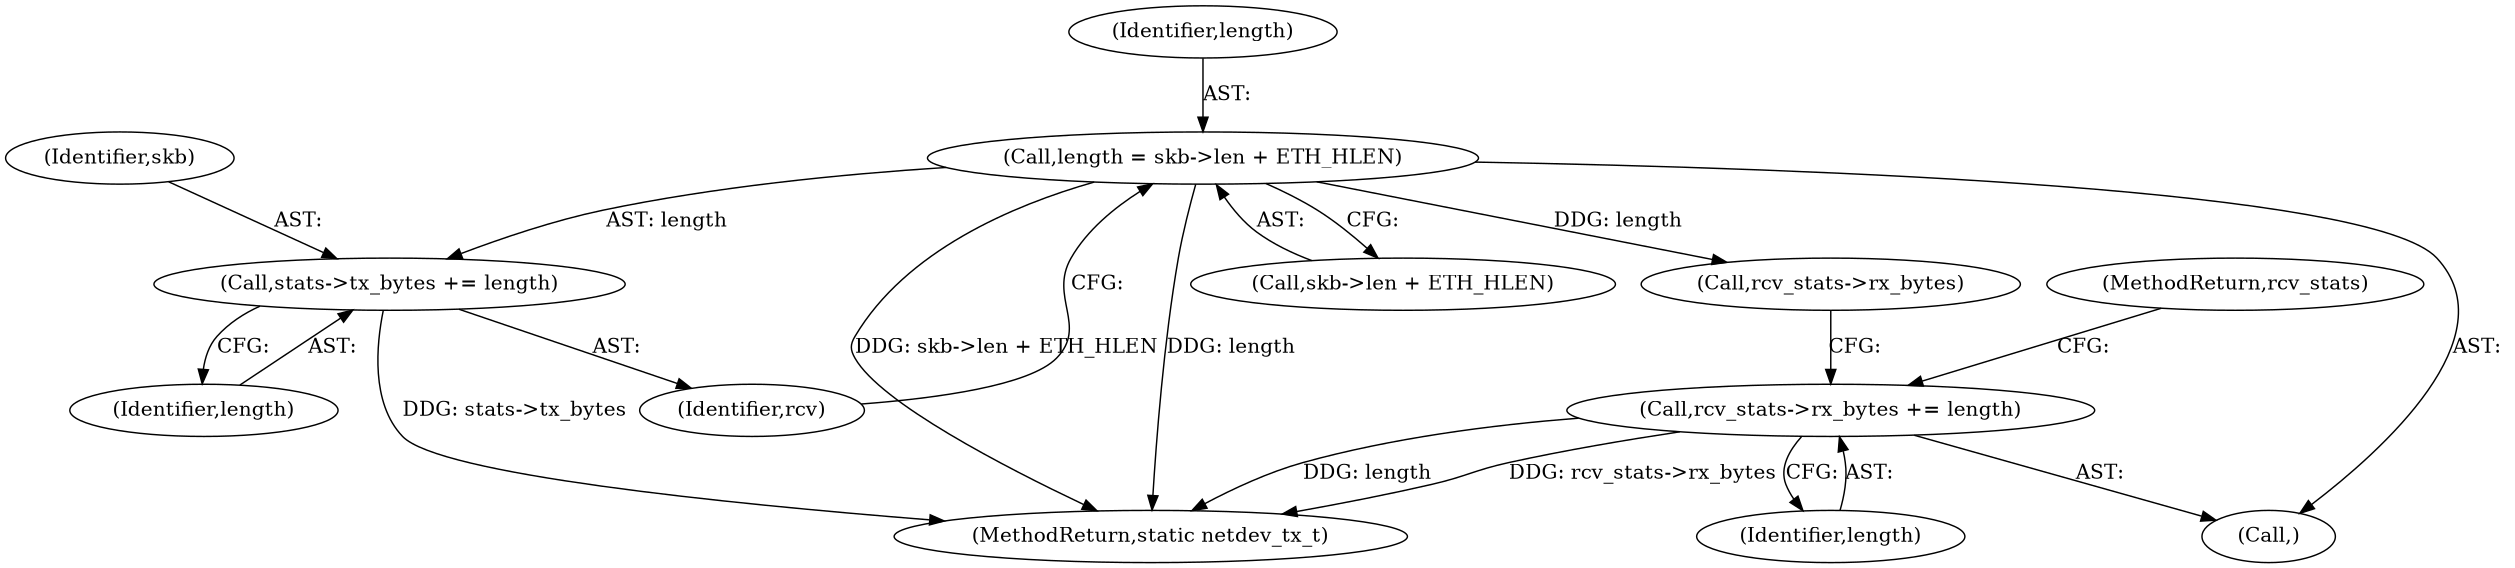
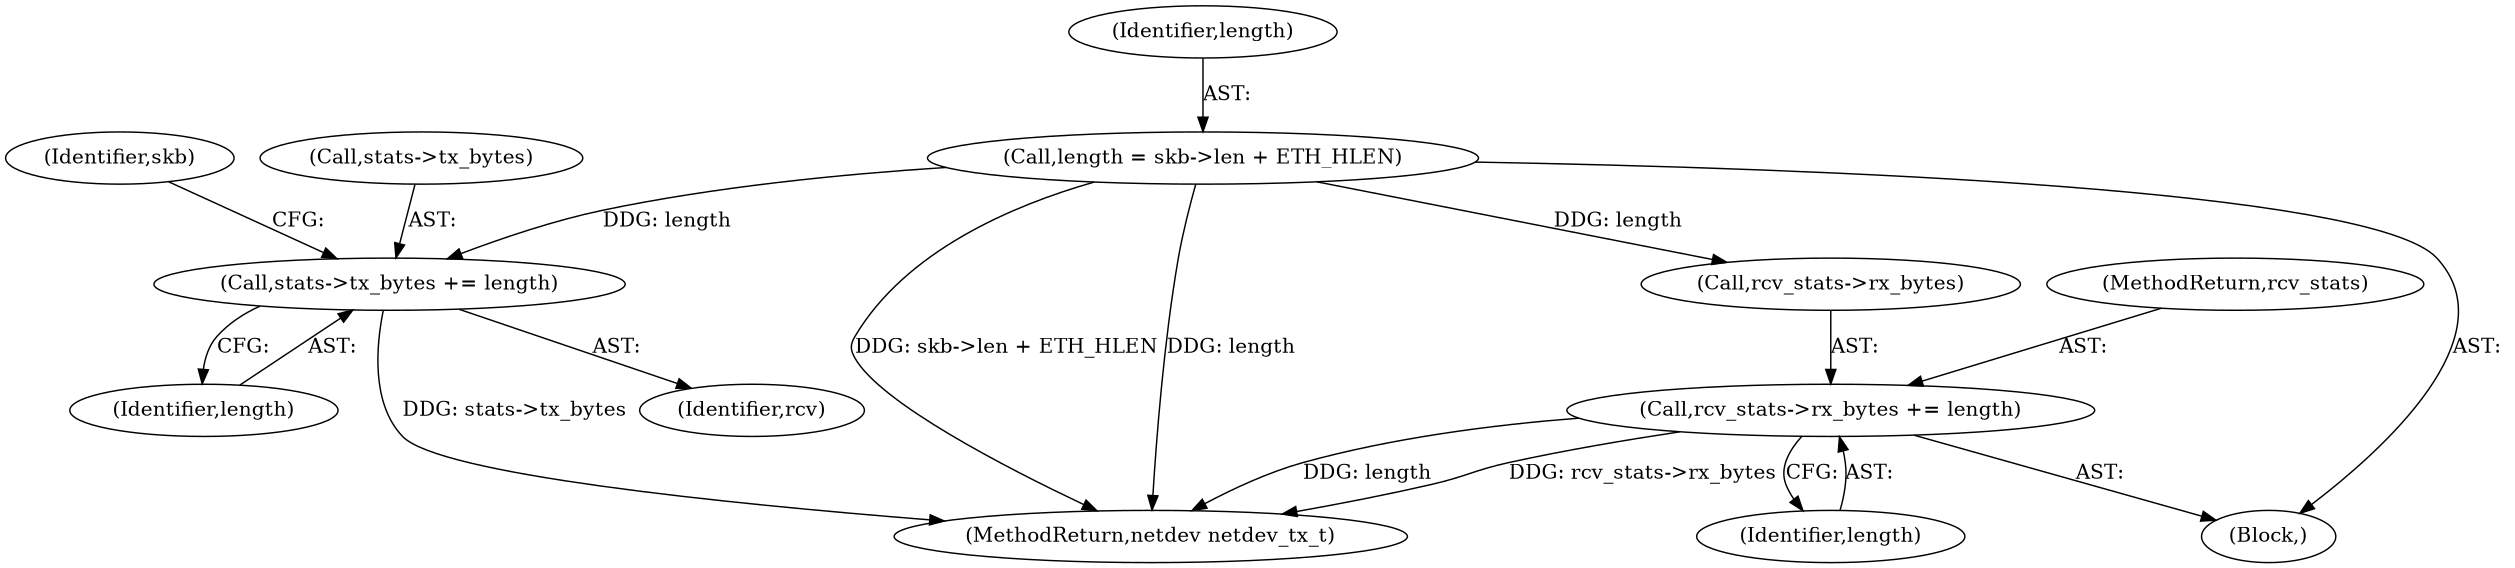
none -> (421, 158)
(302, 221) -> (302, 221)
(667, 221) -> (667, 221)
(1403, 284) -> none
(1858, 347) -> (1858, 347)
(2087, 347) -> (2087, 347)
(1056, 358) -> none
(1151, 537) -> (1151, 537)
(2269, 537) -> (2269, 537)
